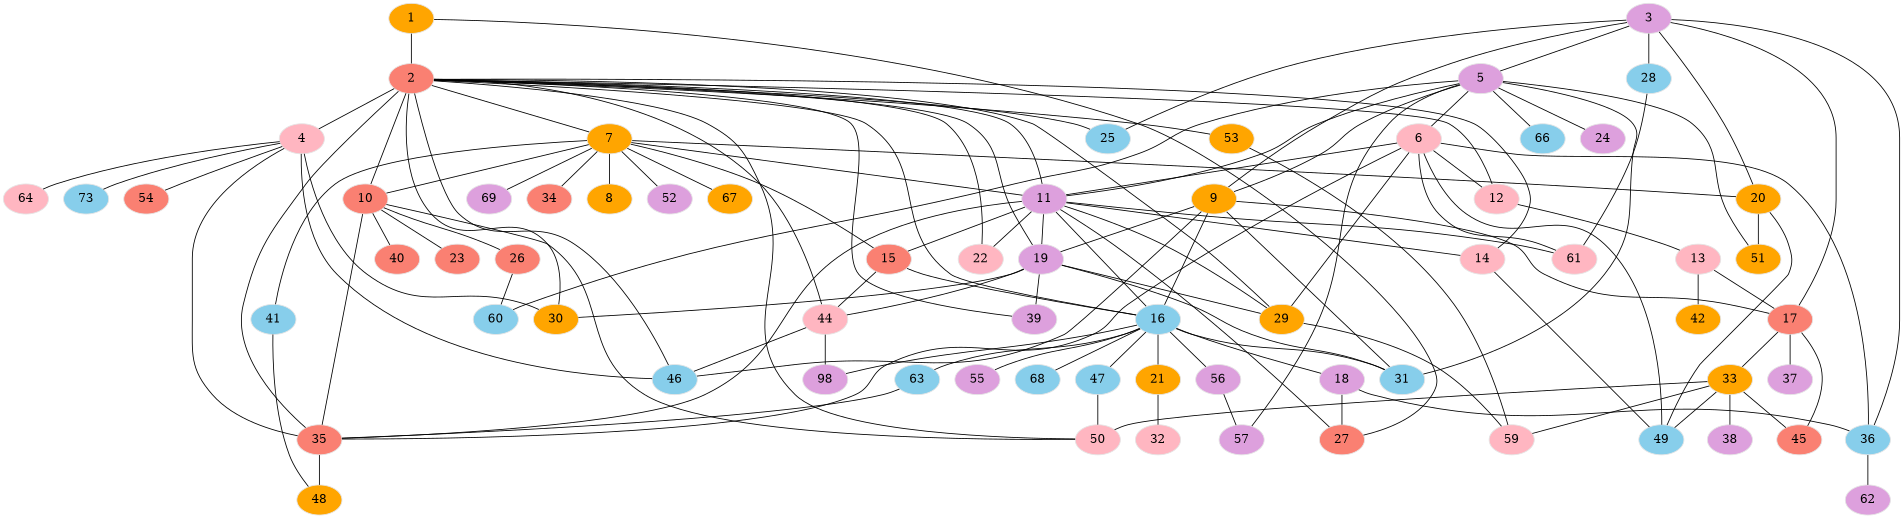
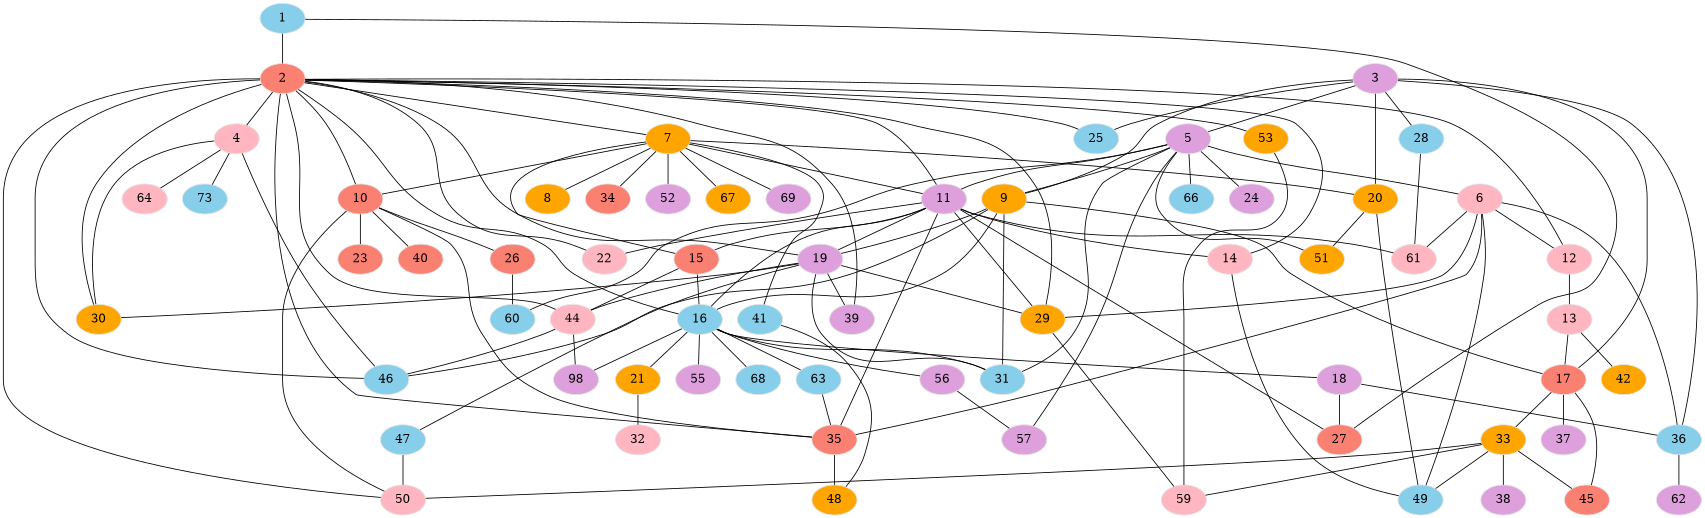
(411, 18) -> (283, 18)
(1290, 160) -> none
(146, 199) -> none
(192, 302) -> none
(1128, 349) -> (567, 353)
